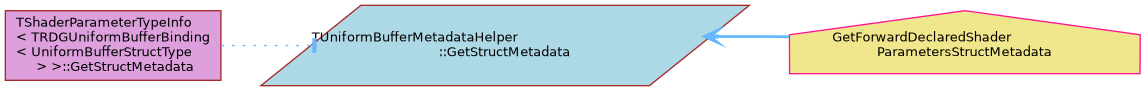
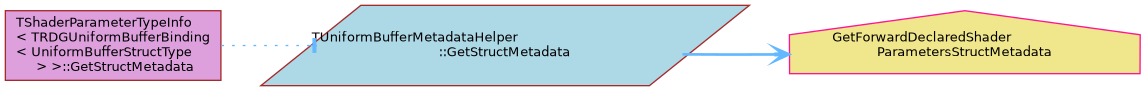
(754, 37) -> (729, 55)
